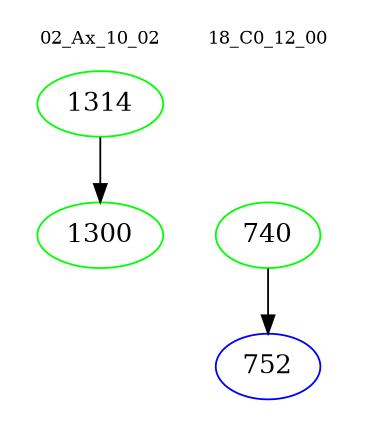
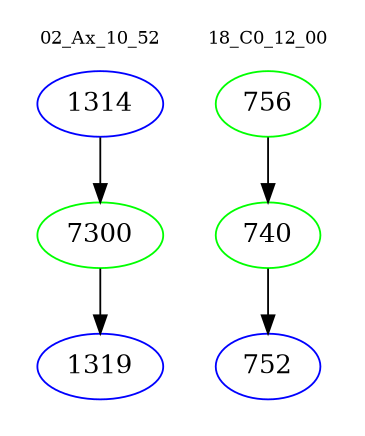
(100, 39) -> (100, 39)
(100, 104) -> (100, 104)
none -> (268, 104)
(100, 235) -> (100, 235)
none -> (100, 367)
